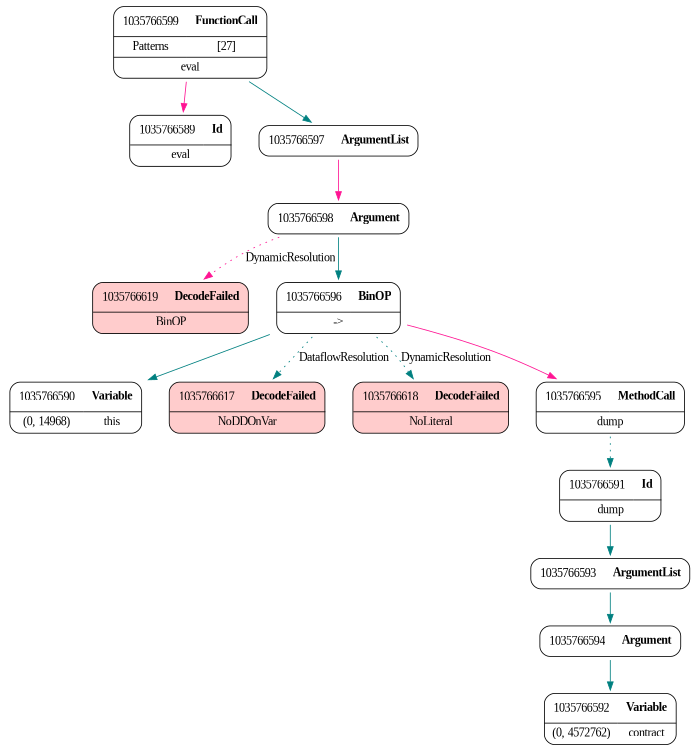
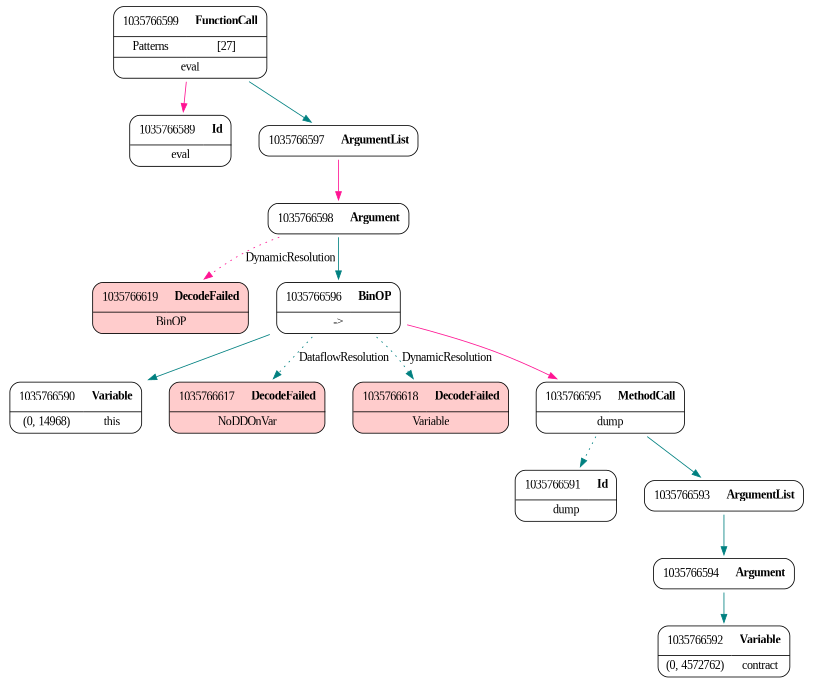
(431, 422) -> (431, 422)
(610, 536) -> (670, 454)
